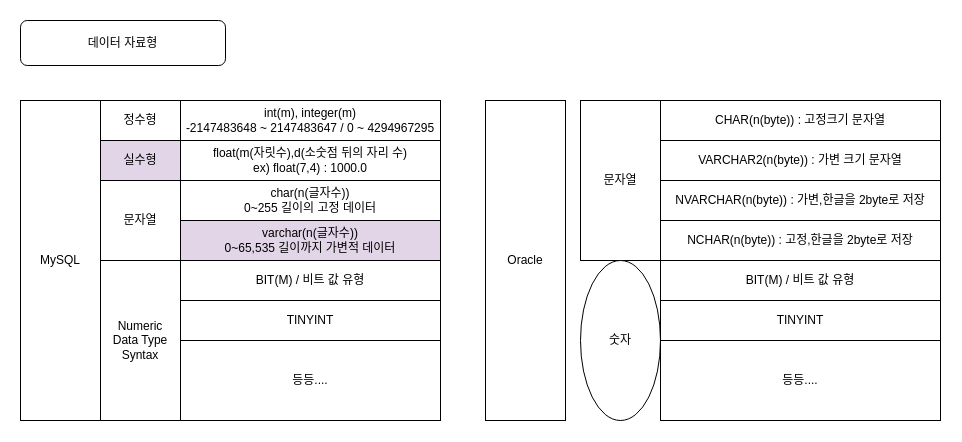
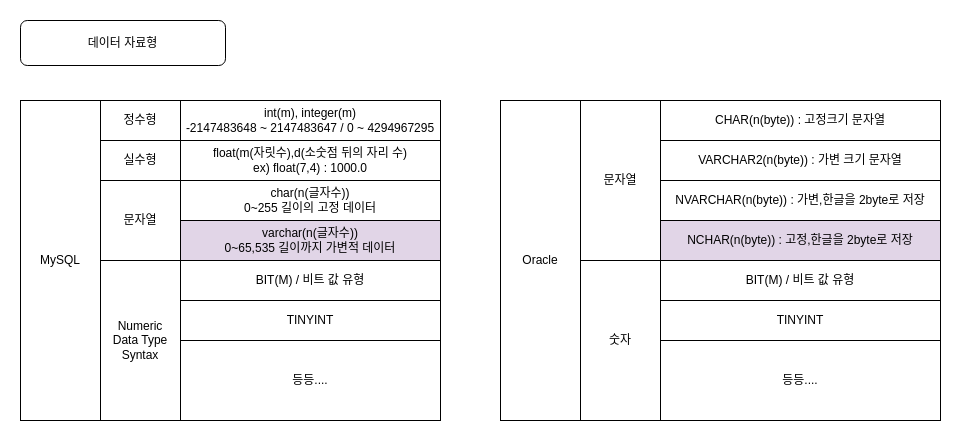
(141, 161) -> (141, 161)
(801, 241) -> (801, 241)
(526, 261) -> (541, 261)
(621, 341) -> (621, 341)
